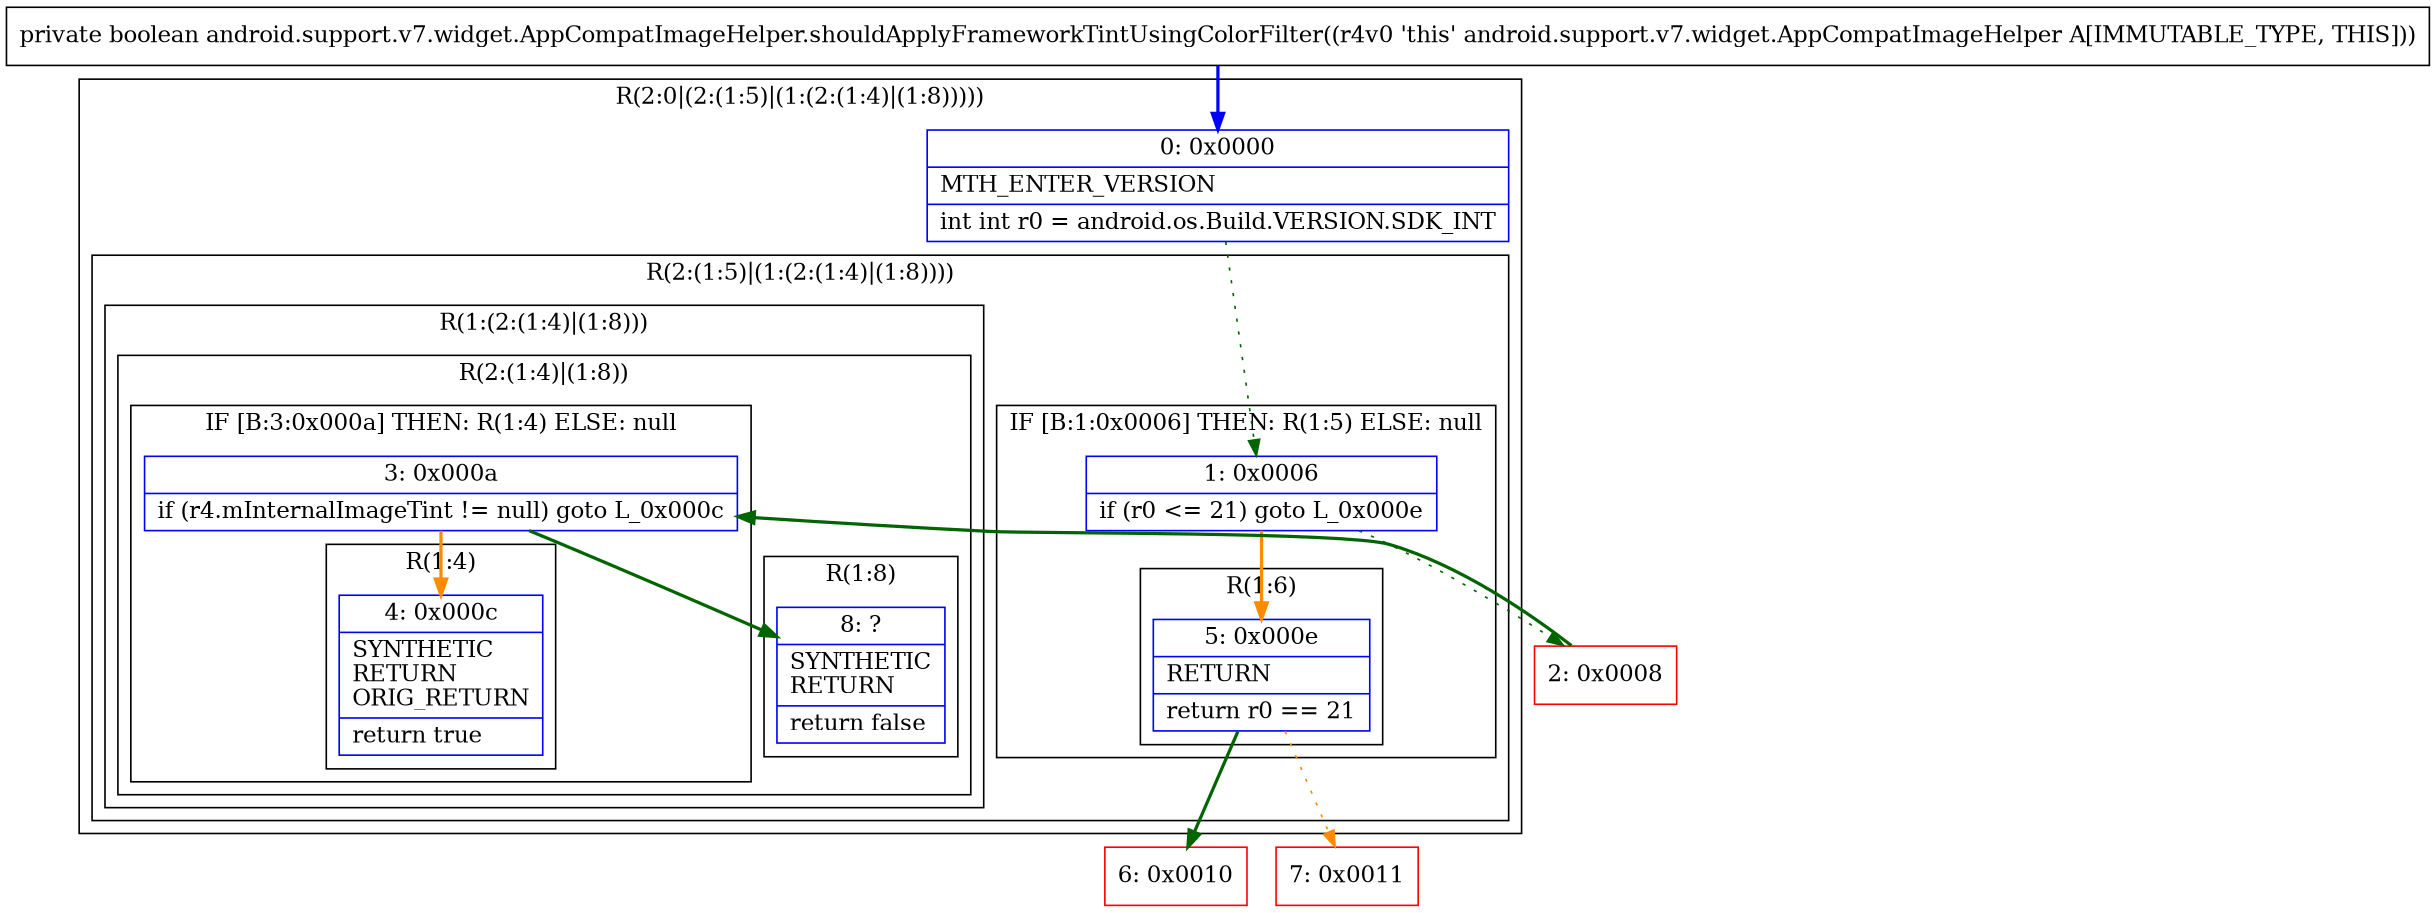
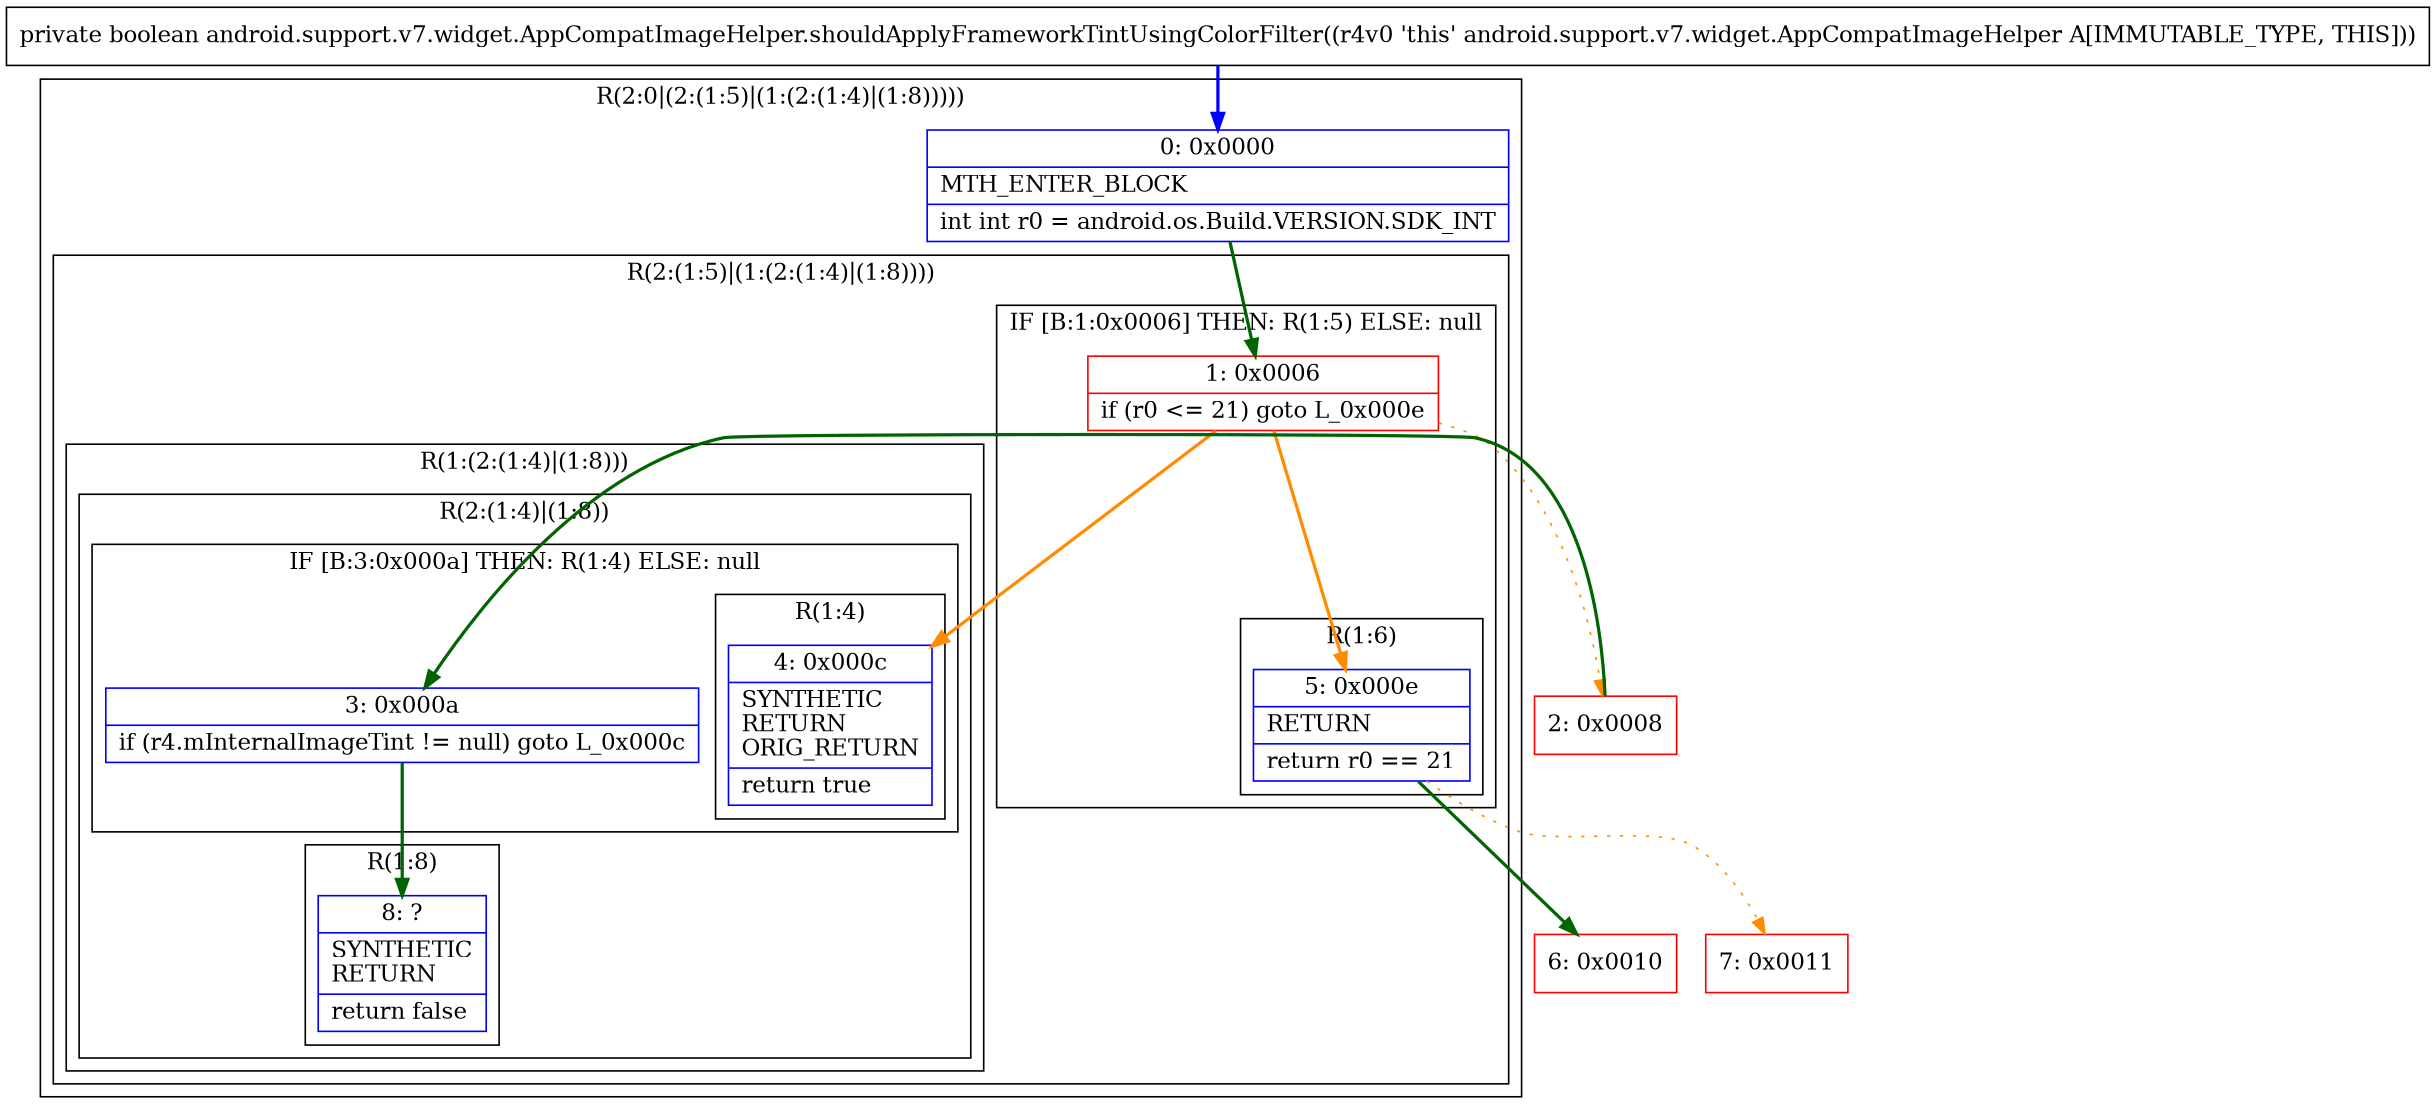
(1078, 185) -> (1064, 185)
(1240, 341) -> (1241, 291)
(1262, 493) -> (1263, 393)
(441, 555) -> (1081, 533)
(1456, 580) -> (1553, 528)
